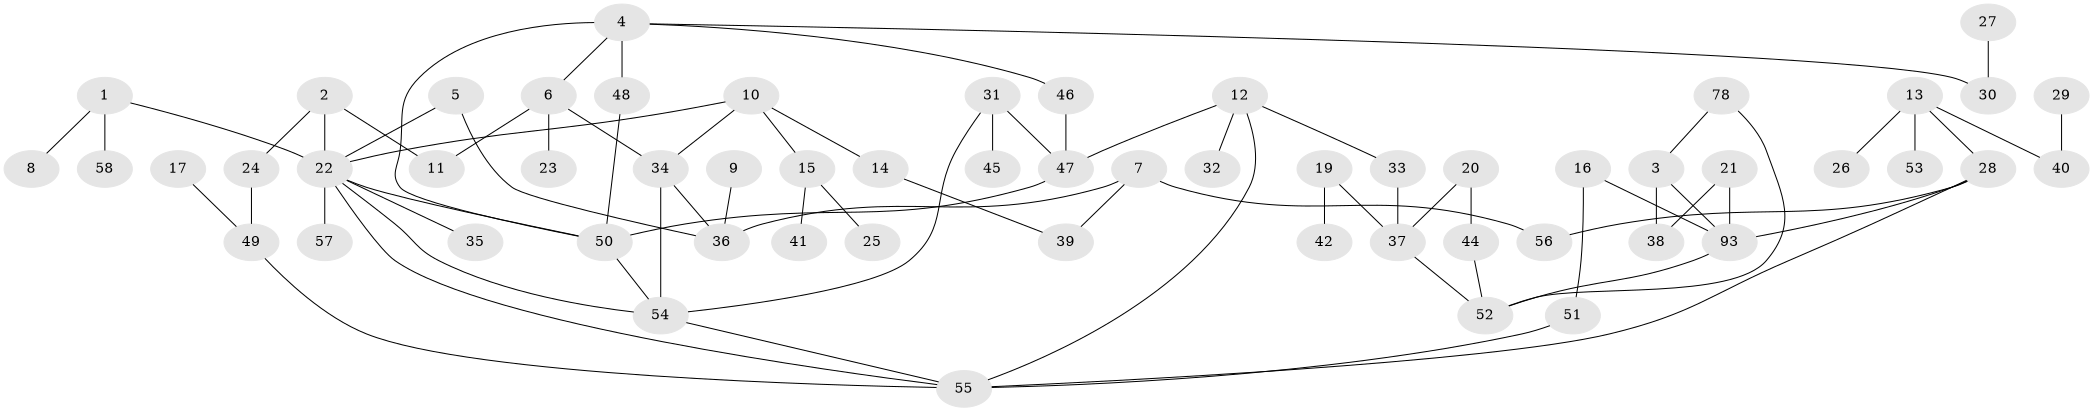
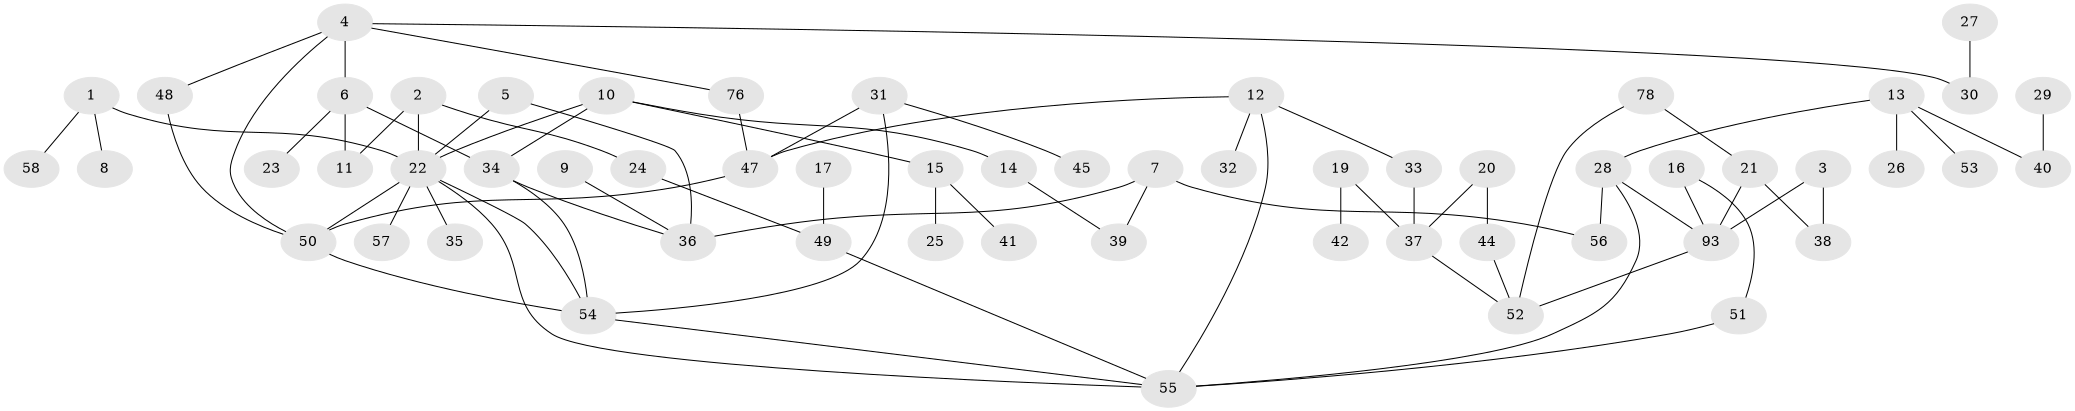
(1066, 96) -> (736, 96)
(1689, 132) -> (1691, 128)
